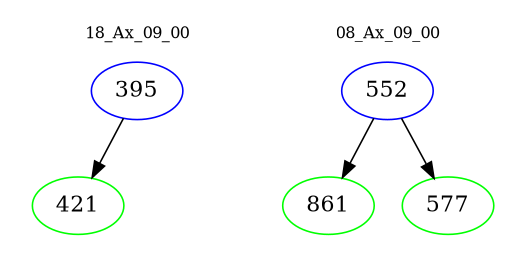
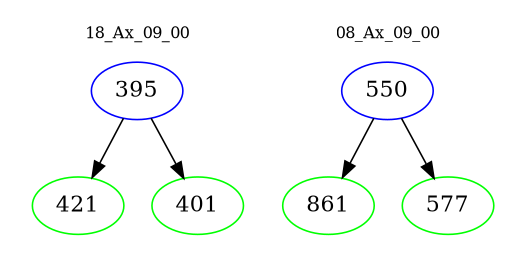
(387, 91) -> (387, 91)
none -> (198, 206)
